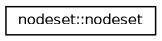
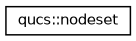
(81, 21) -> (68, 21)
